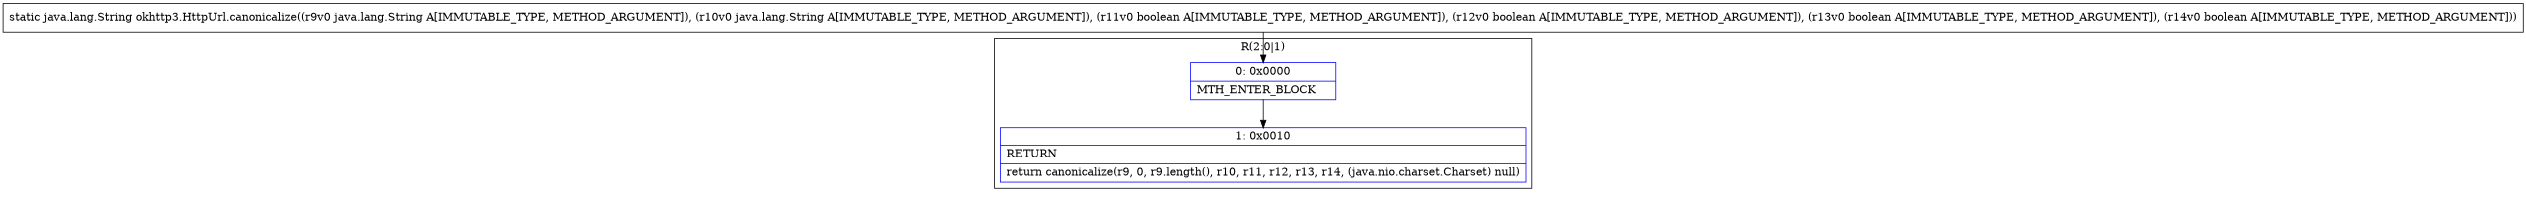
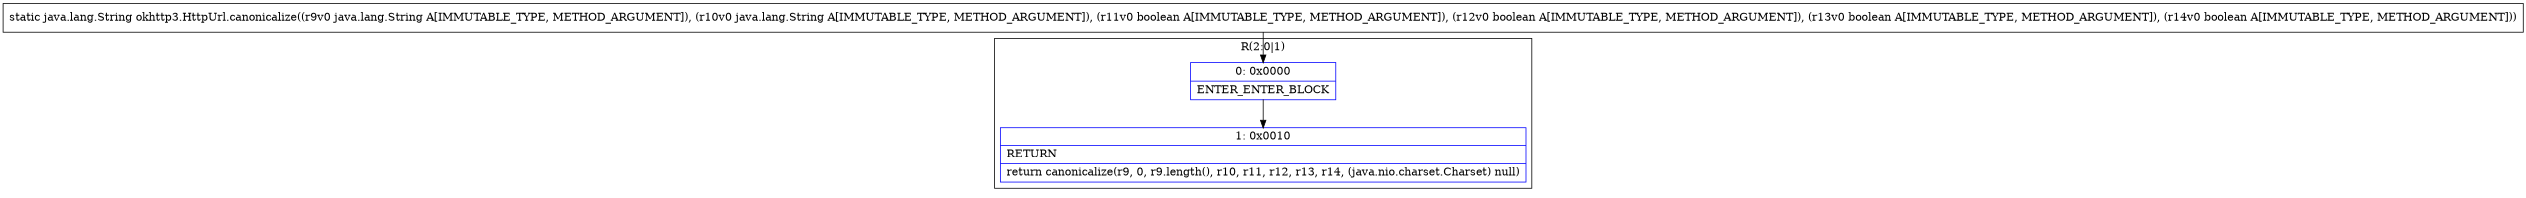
(1257, 90) -> (1263, 90)
